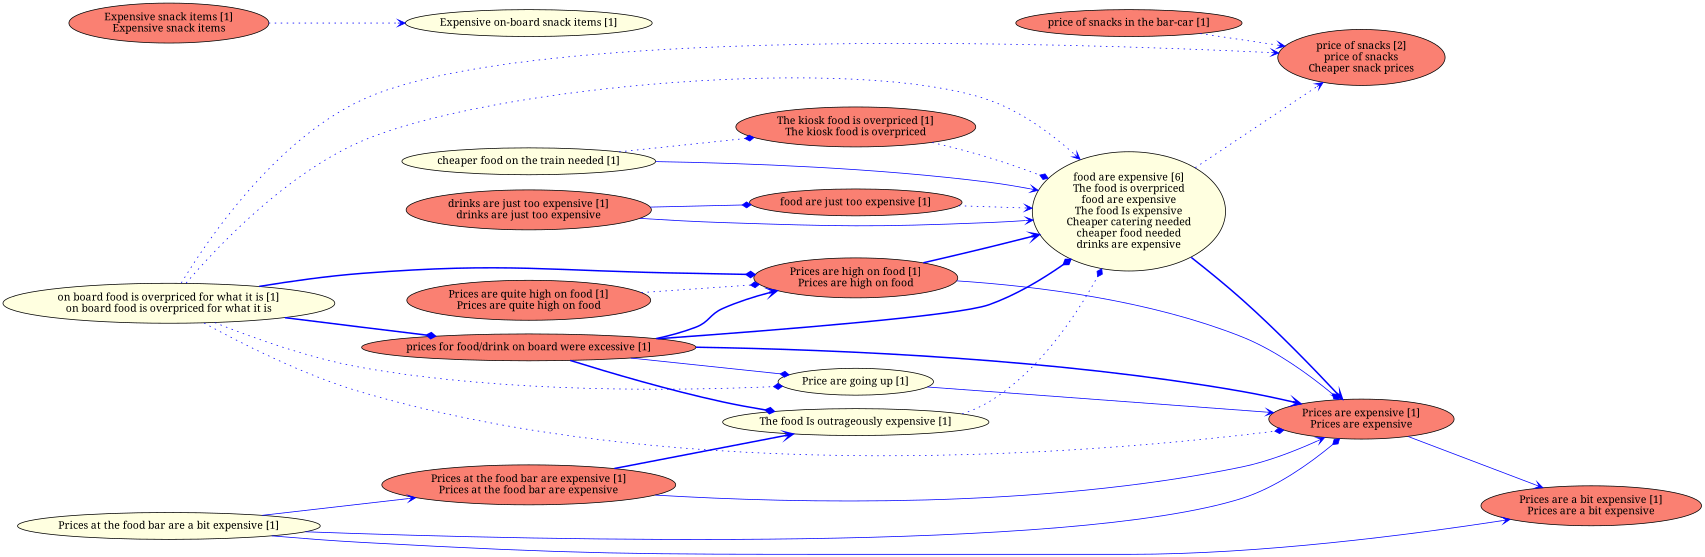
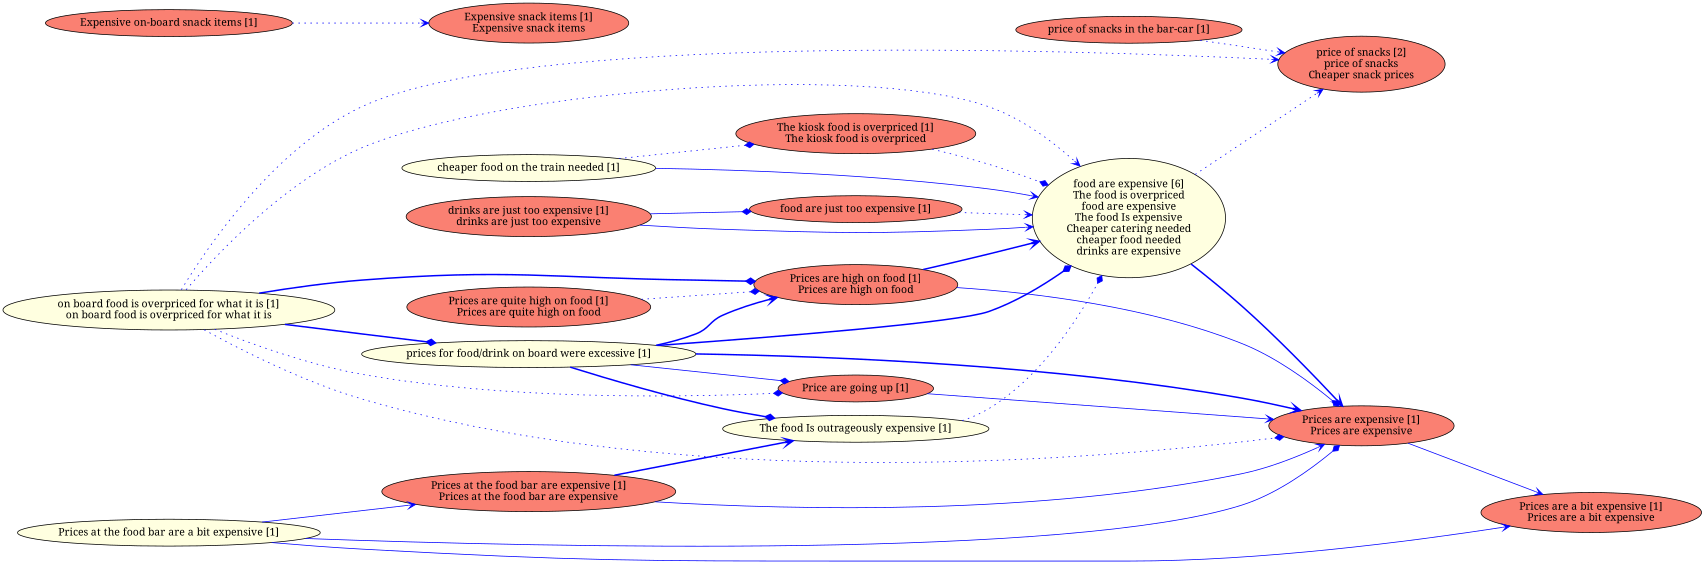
(333, 23) -> (357, 23)
(529, 23) -> (169, 23)
(529, 347) -> (529, 354)
(856, 382) -> (856, 388)
